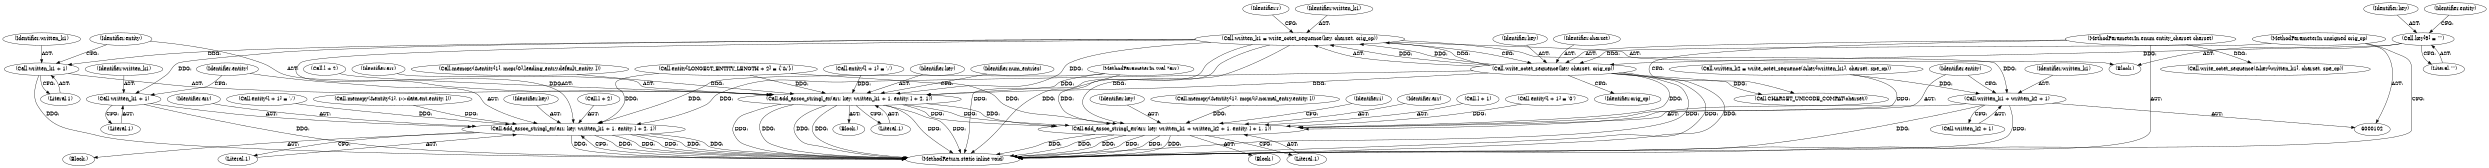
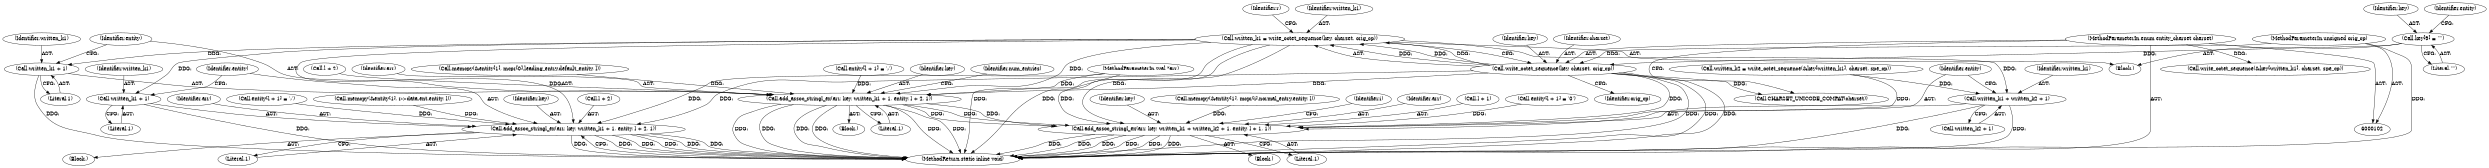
(726, 69) -> none
(2419, 99) -> (2419, 99)
(2202, 115) -> (2320, 54)
